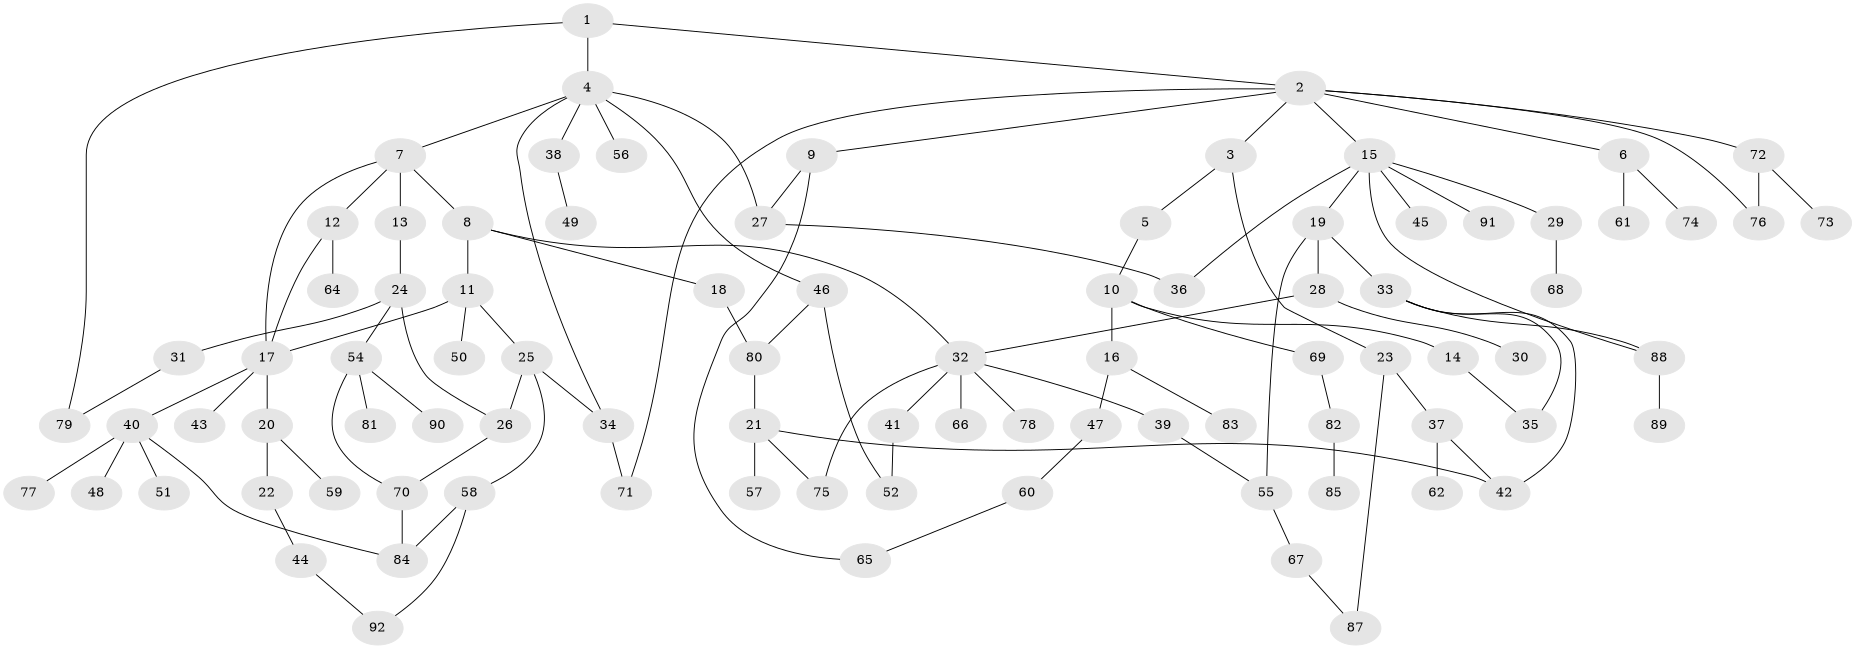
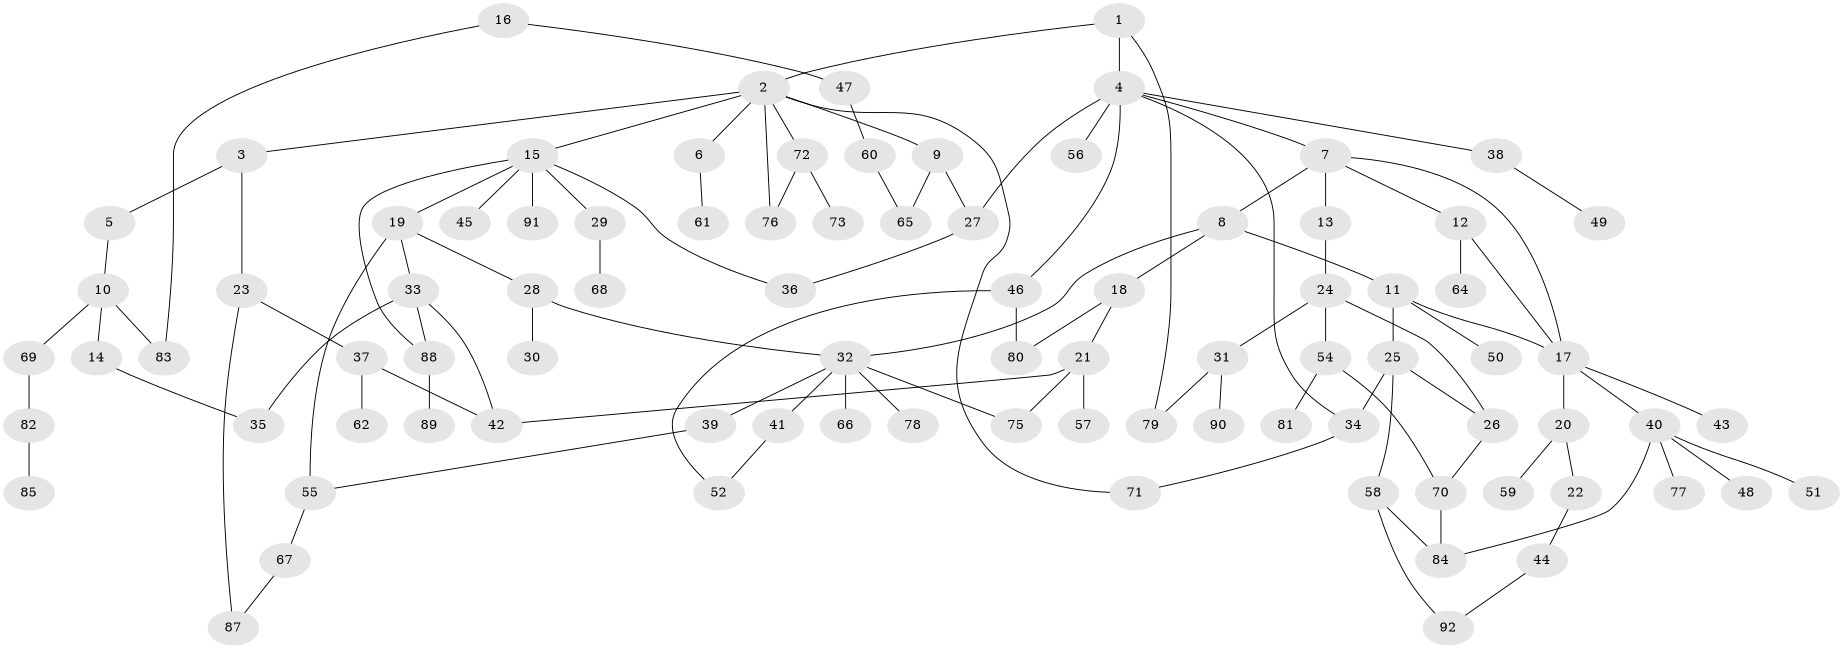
(1691, 223) -> none
(1112, 324) -> (134, 324)
(397, 392) -> (1221, 392)
(755, 392) -> (1102, 324)
